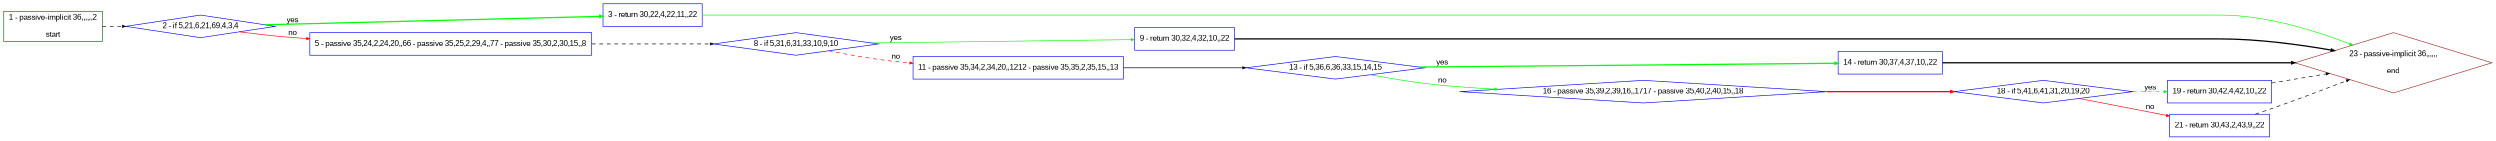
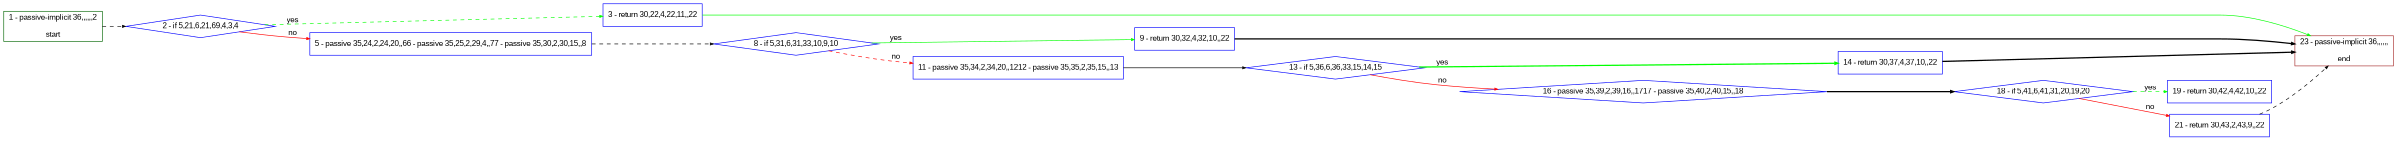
(432, 21) -> (432, 21)
(2393, 63) -> (2344, 51)
(2299, 78) -> none
(1432, 84) -> (1432, 84)
(1889, 92) -> (1889, 92)
